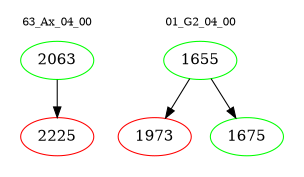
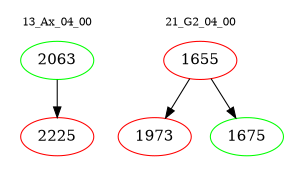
(57, 23) -> (57, 23)
(201, 23) -> (201, 23)
(200, 60) -> (200, 60)
